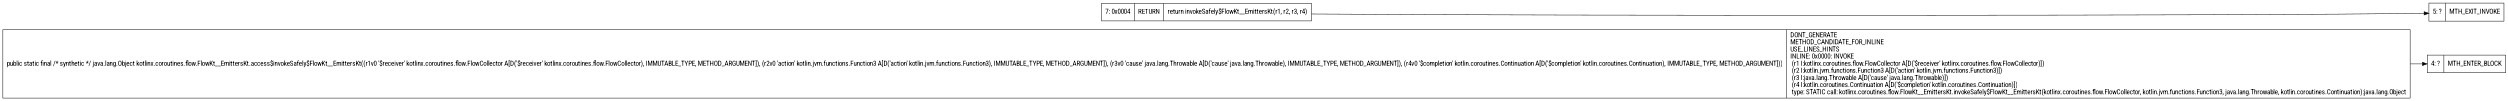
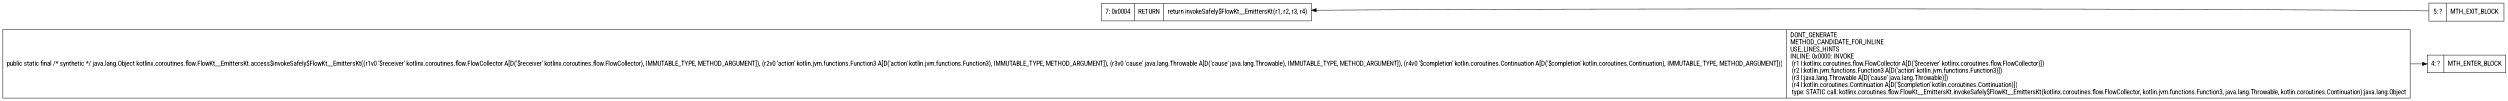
(2475, 12) -> (2475, 12)
(1868, 15) -> (1873, 9)
